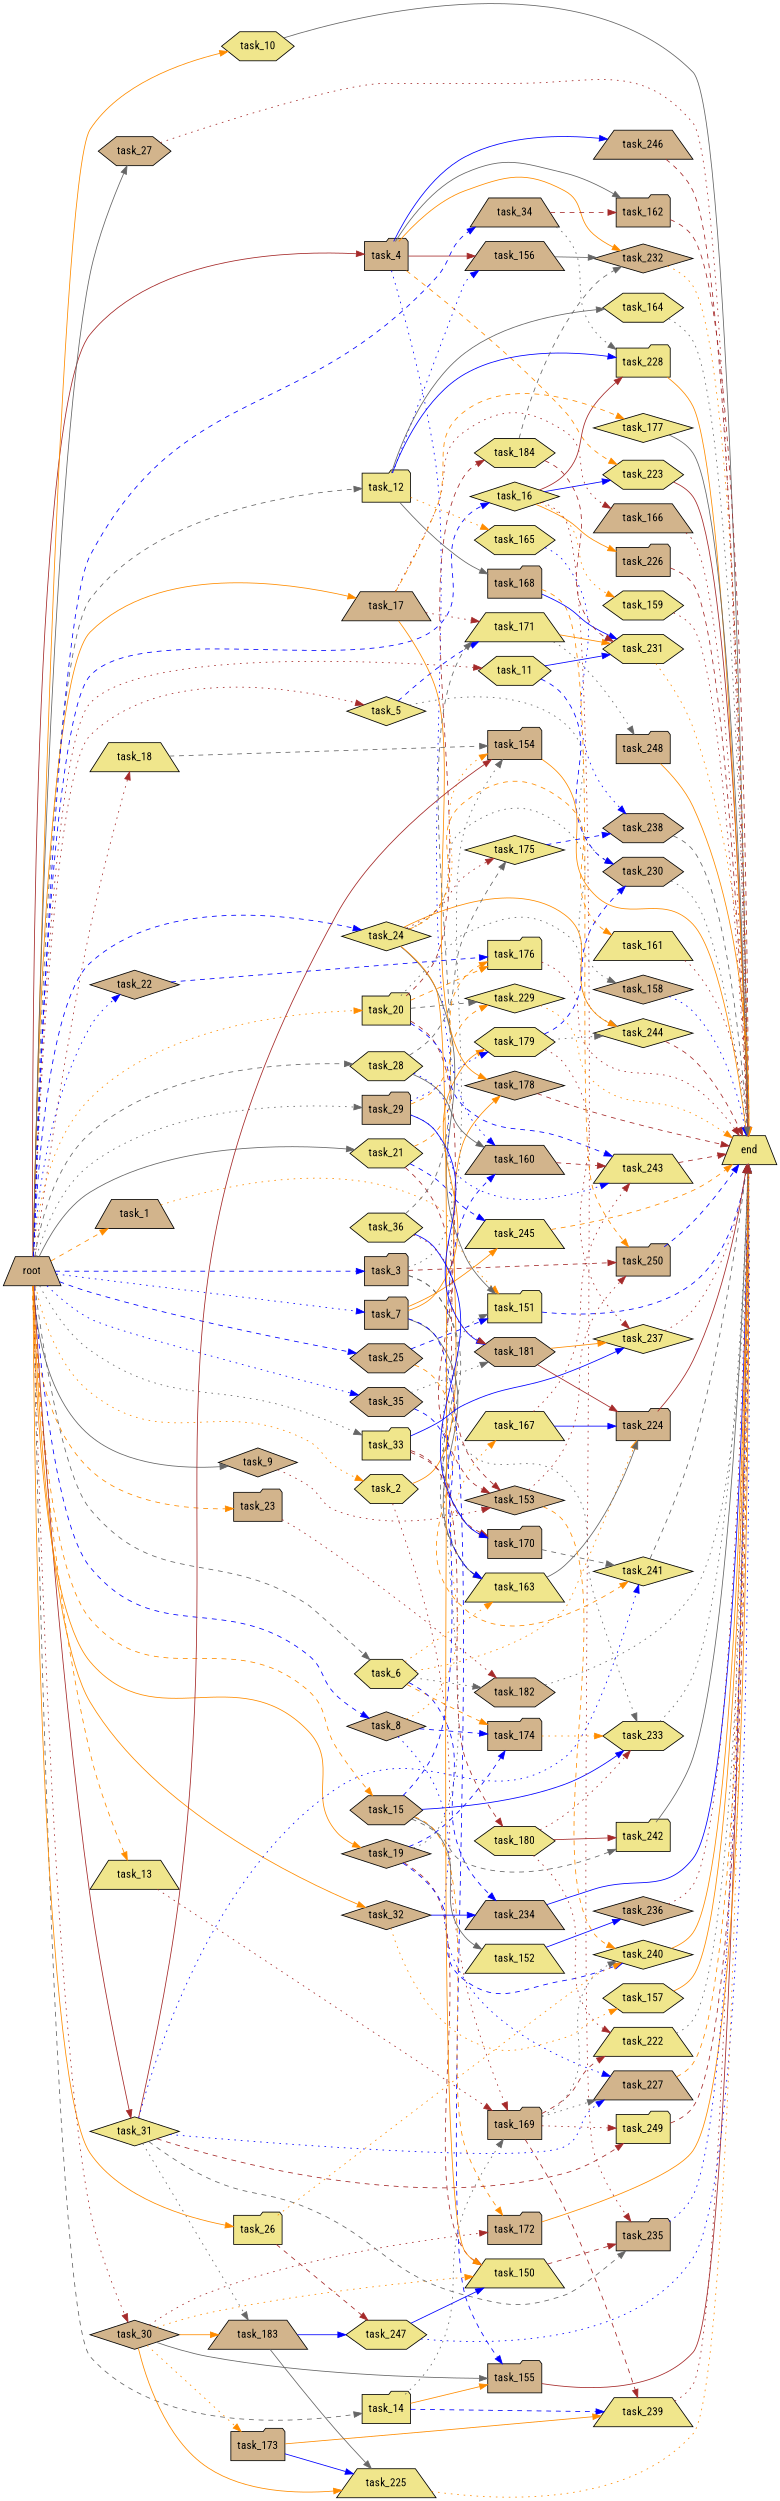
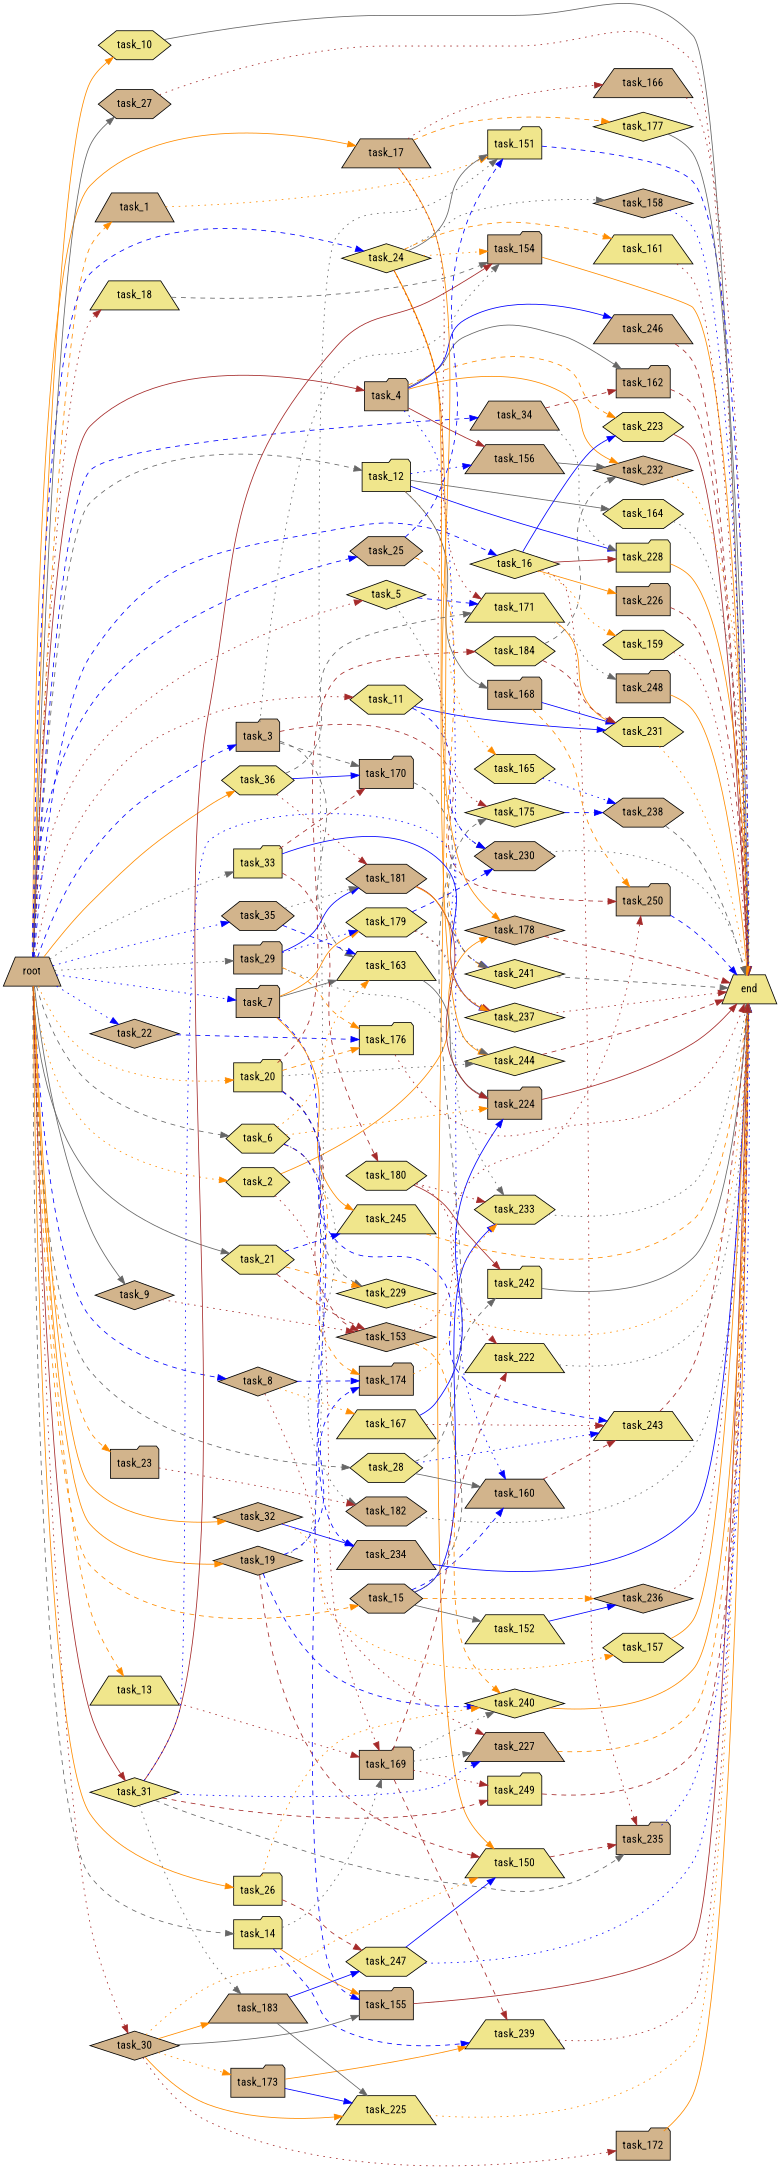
none -> (128, 867)
(476, 1995) -> (350, 1639)
(457, 2010) -> (504, 1599)
